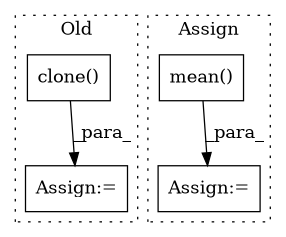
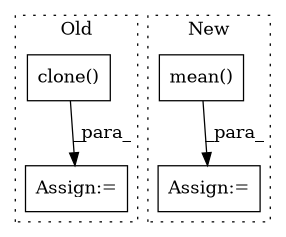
(209, 30) -> (209, 30)
